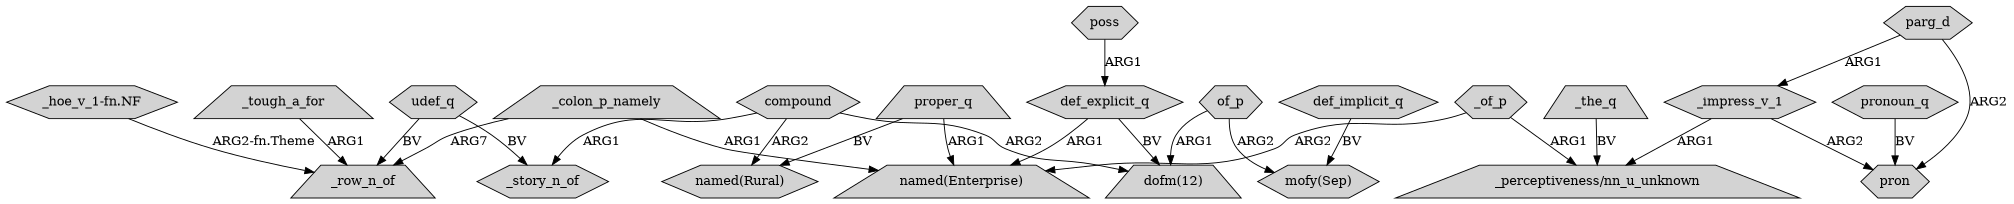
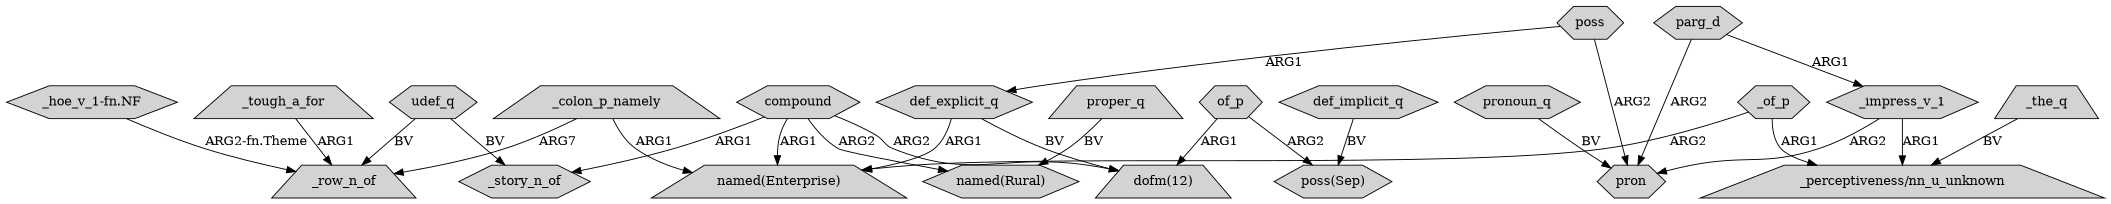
none -> (1610, 98)
(946, 138) -> (780, 136)
(1318, 182) -> (1333, 182)
